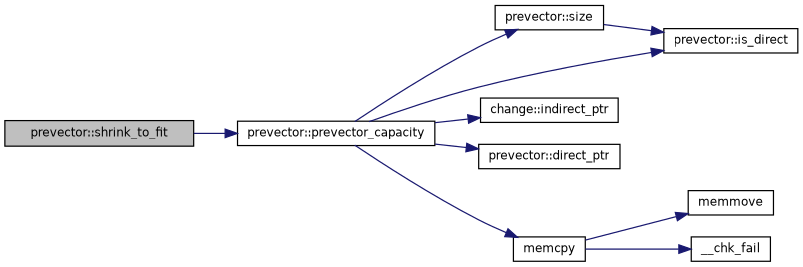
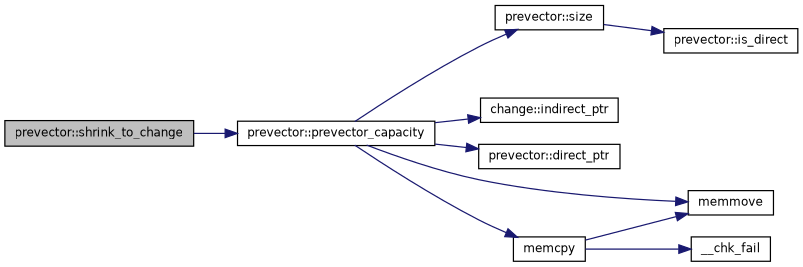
(508, 80) -> (518, 187)
(99, 133) -> (99, 133)
